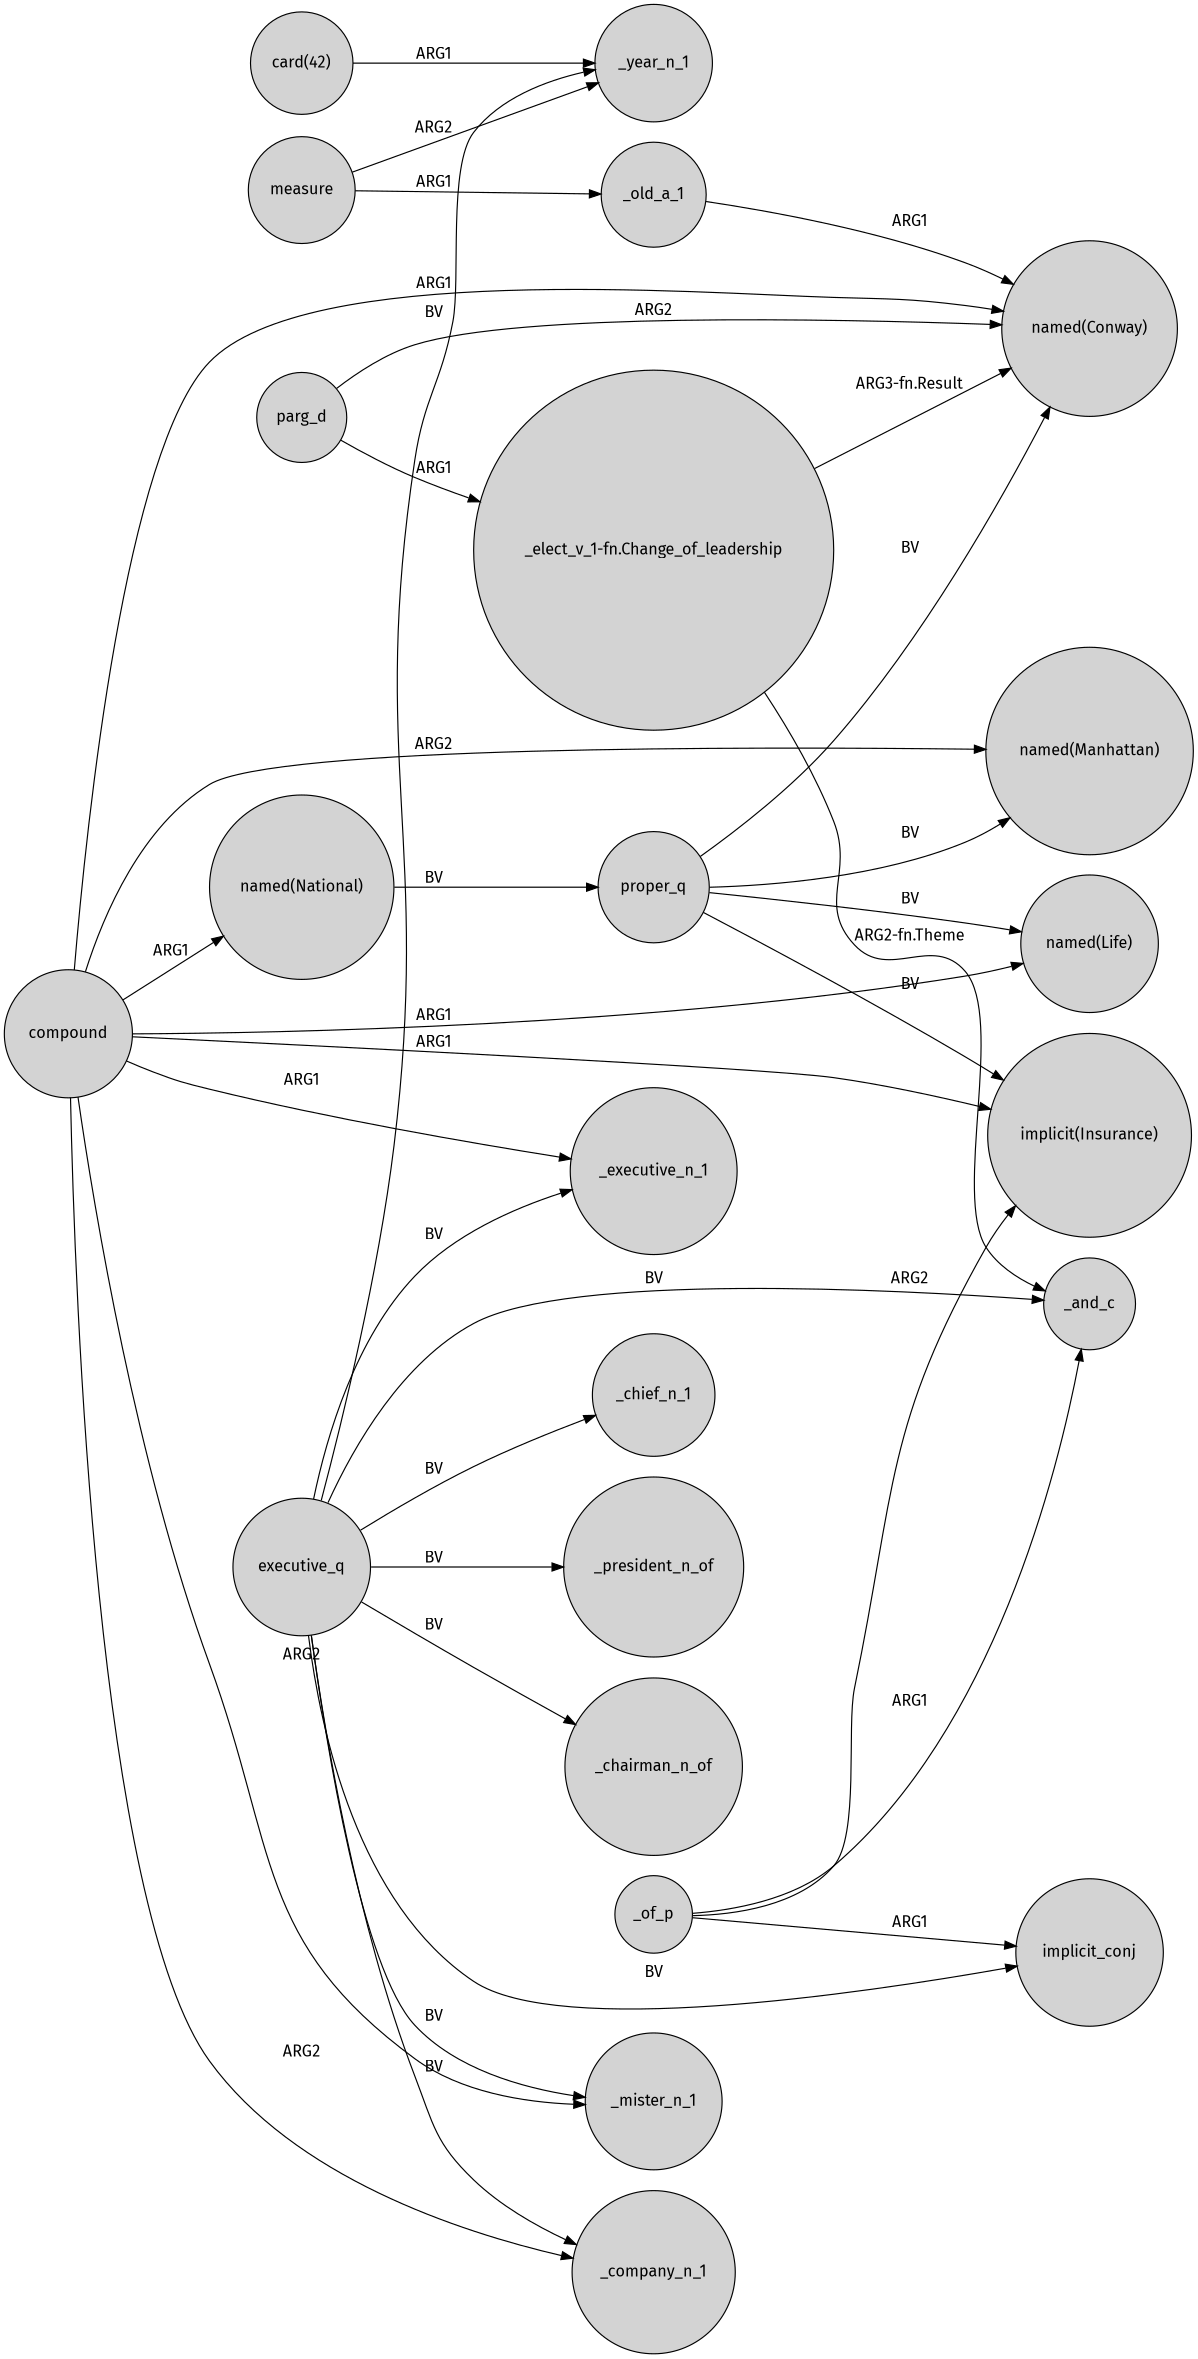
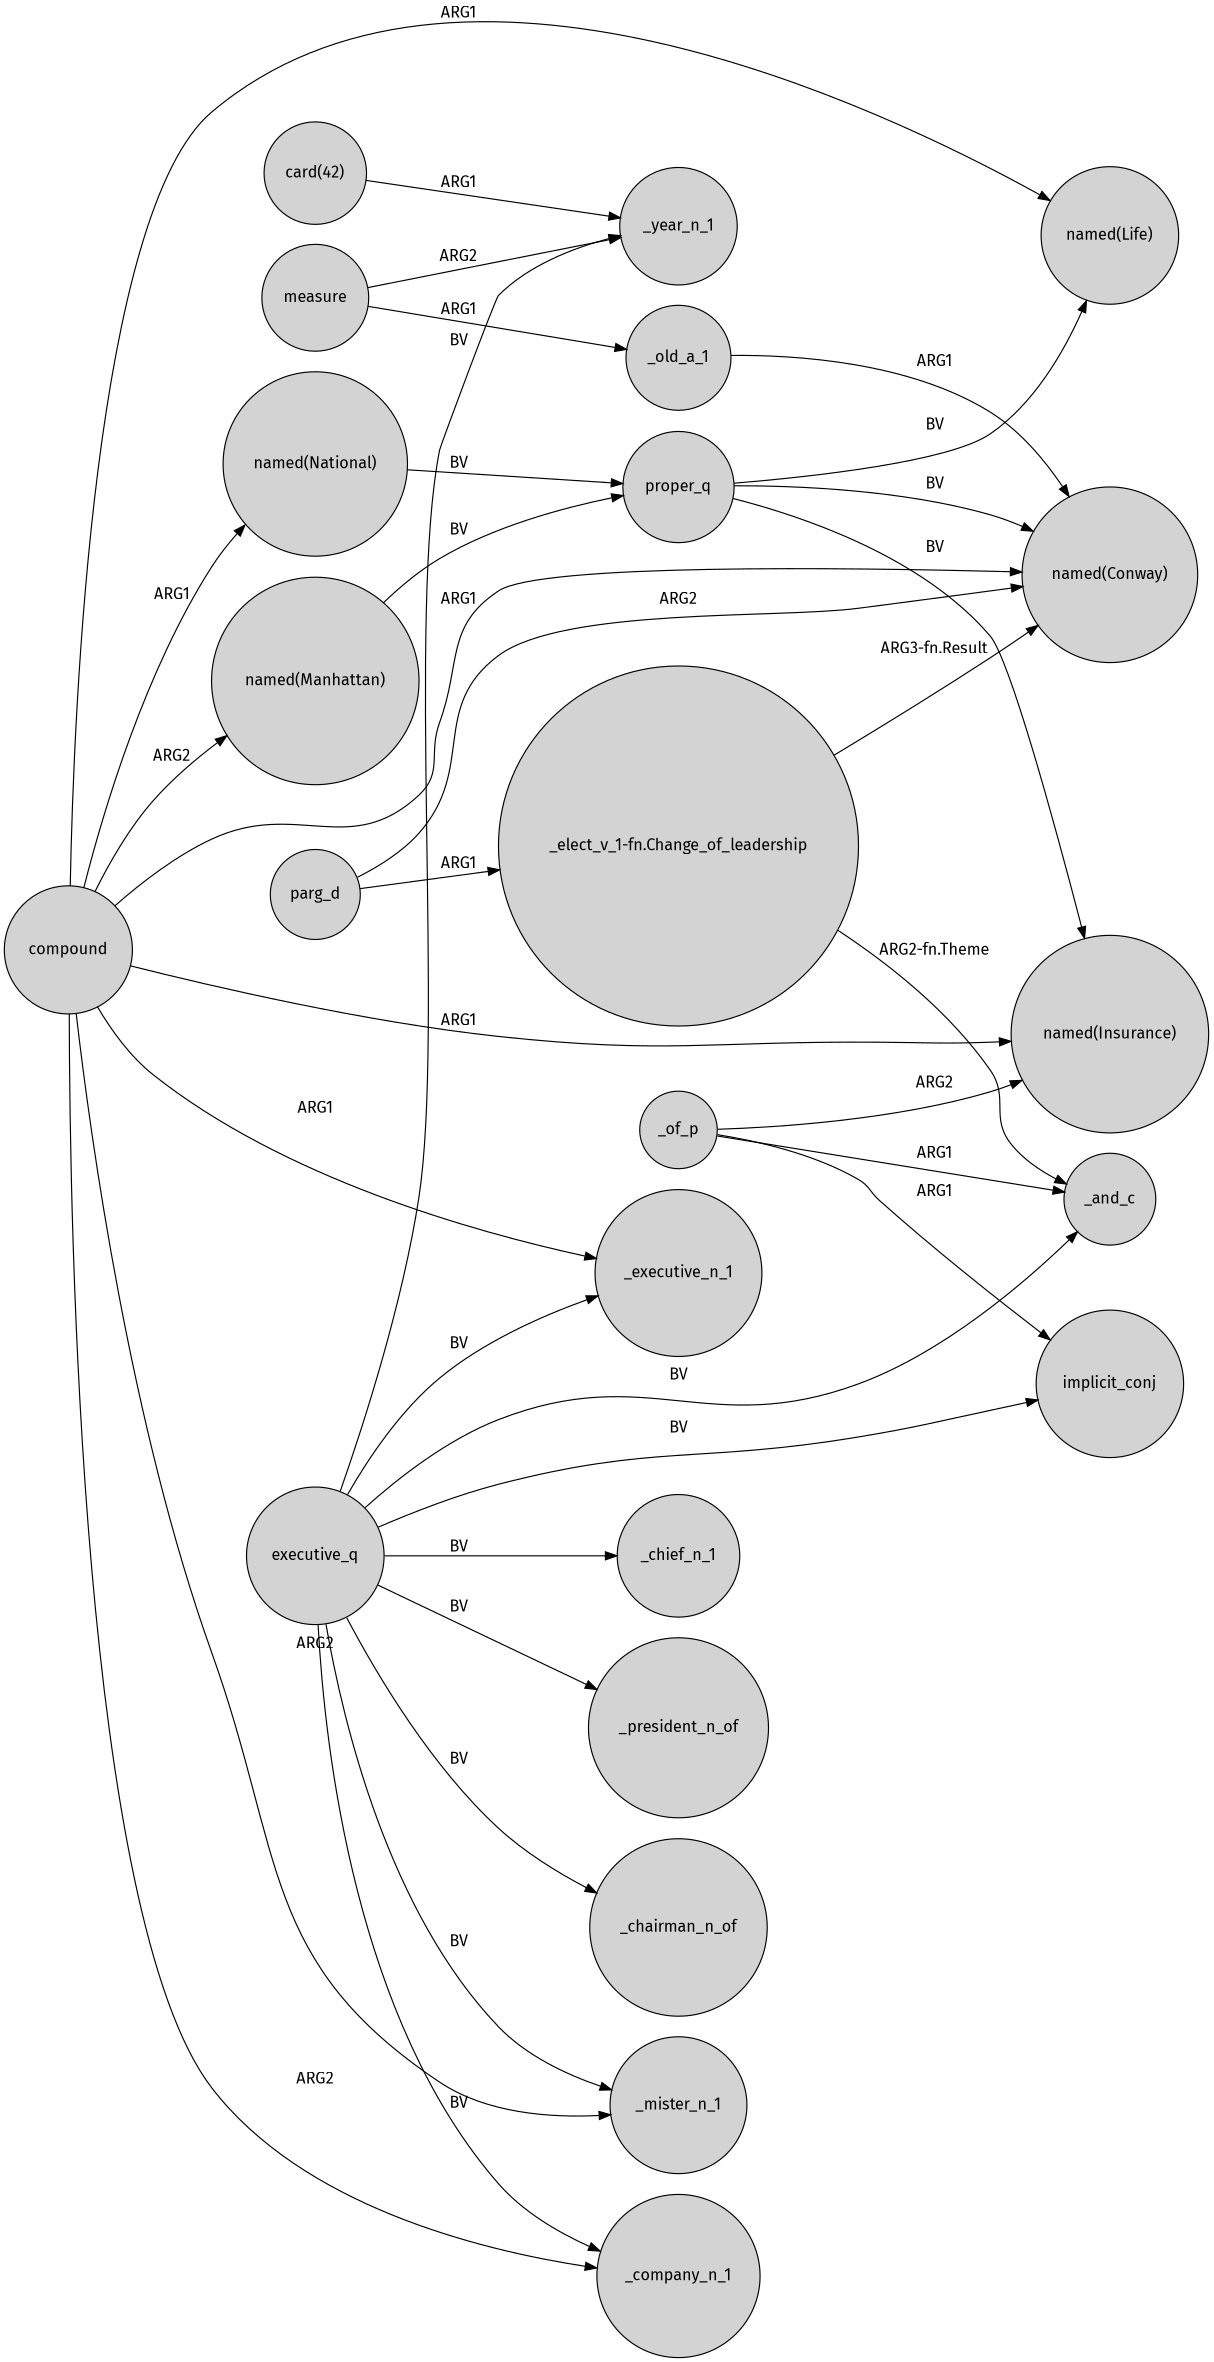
(859, 872) -> (490, 534)
(1090, 1135) -> (1110, 1034)
